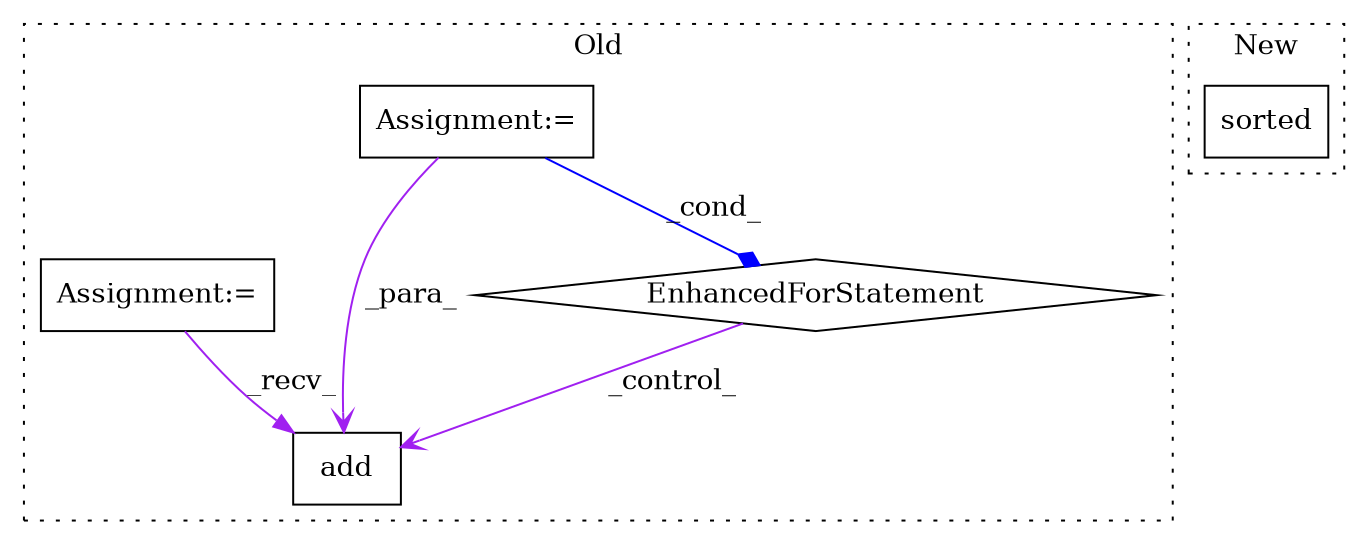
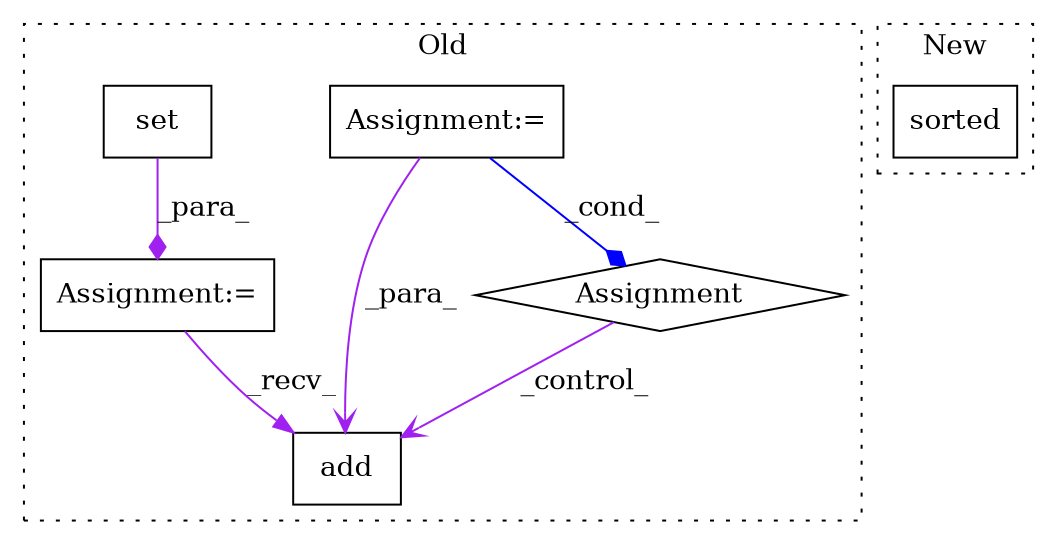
none -> (158, 122)
(816, 295) -> (660, 295)
